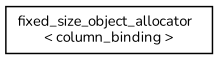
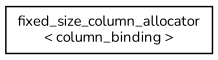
(109, 30) -> (109, 30)
